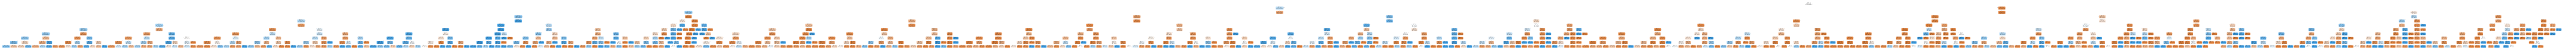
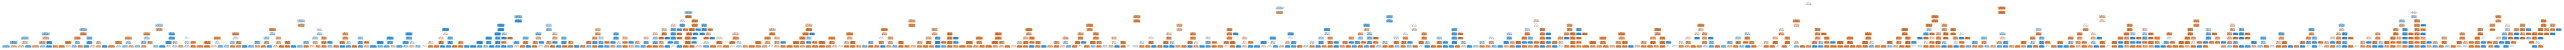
(150, 47) -> none
